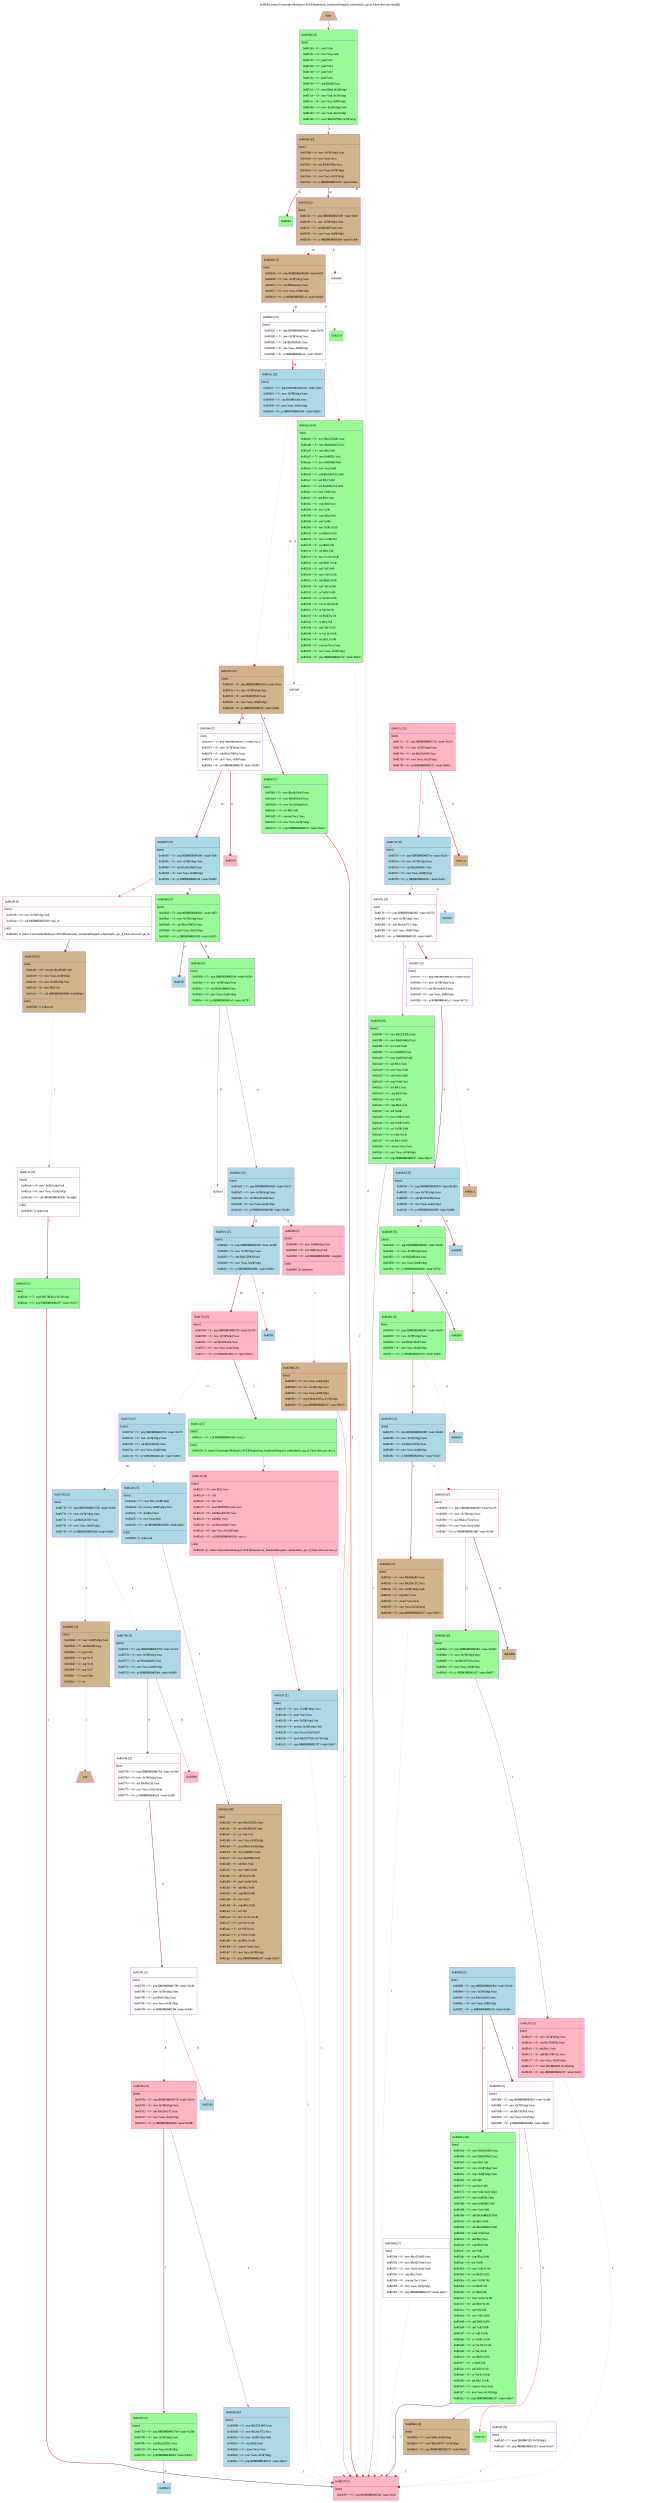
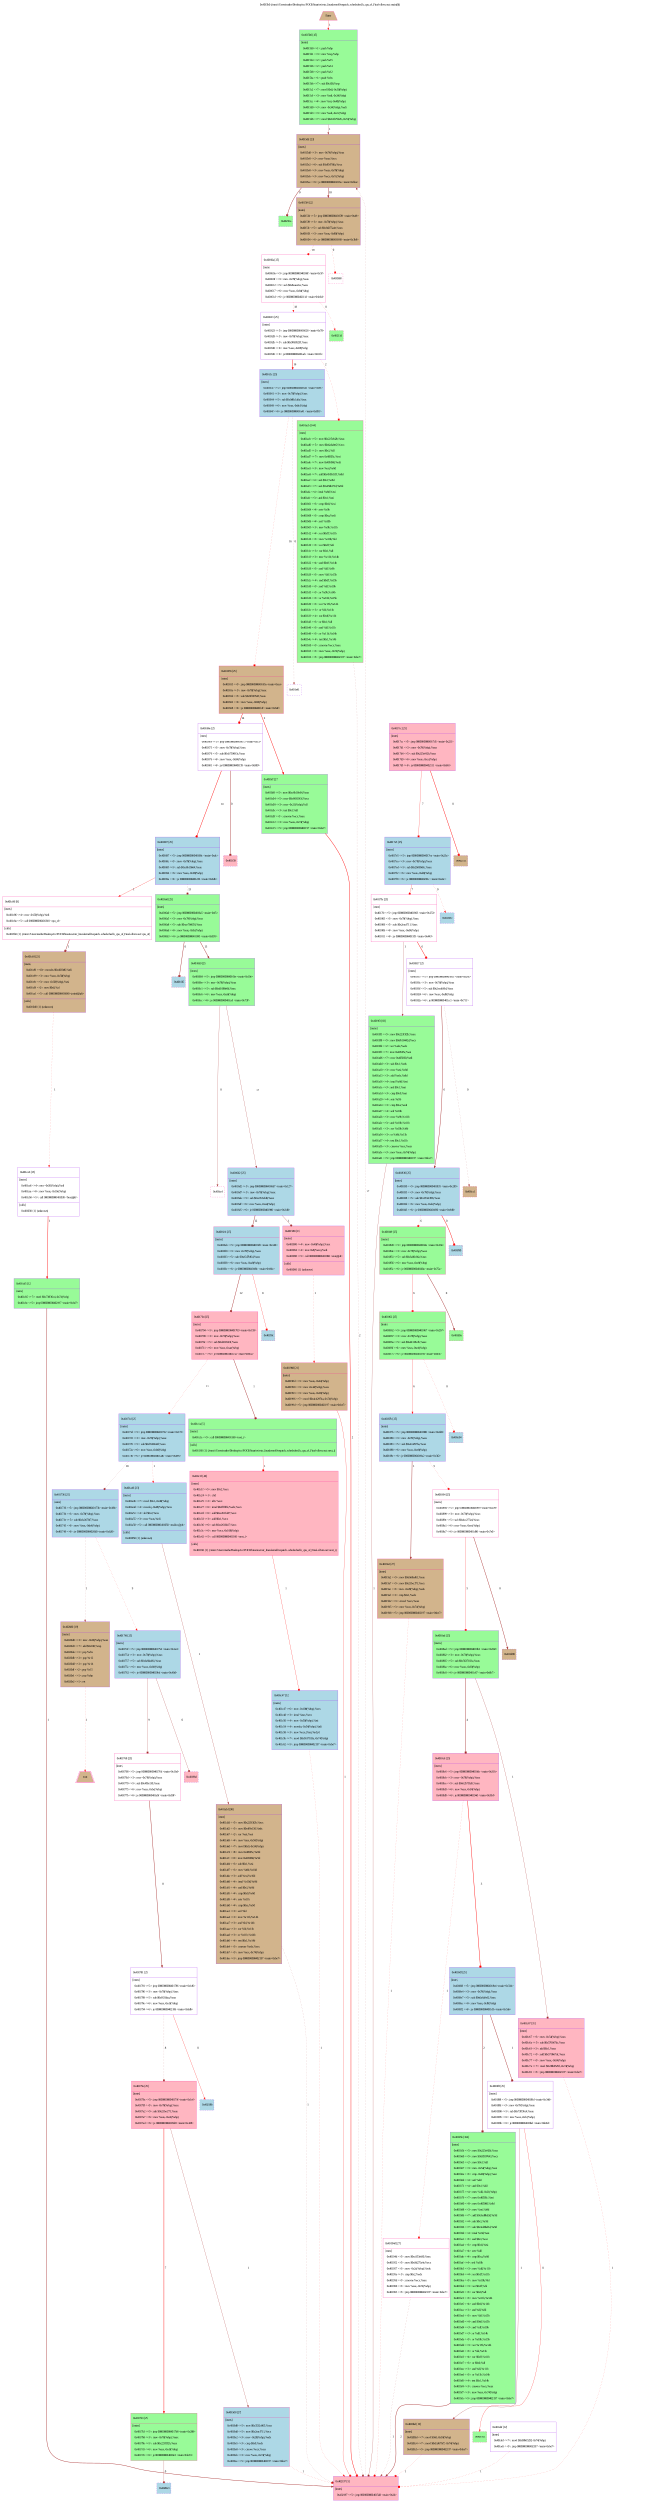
(294, 279) -> (294, 279)
none -> (466, 1777)
